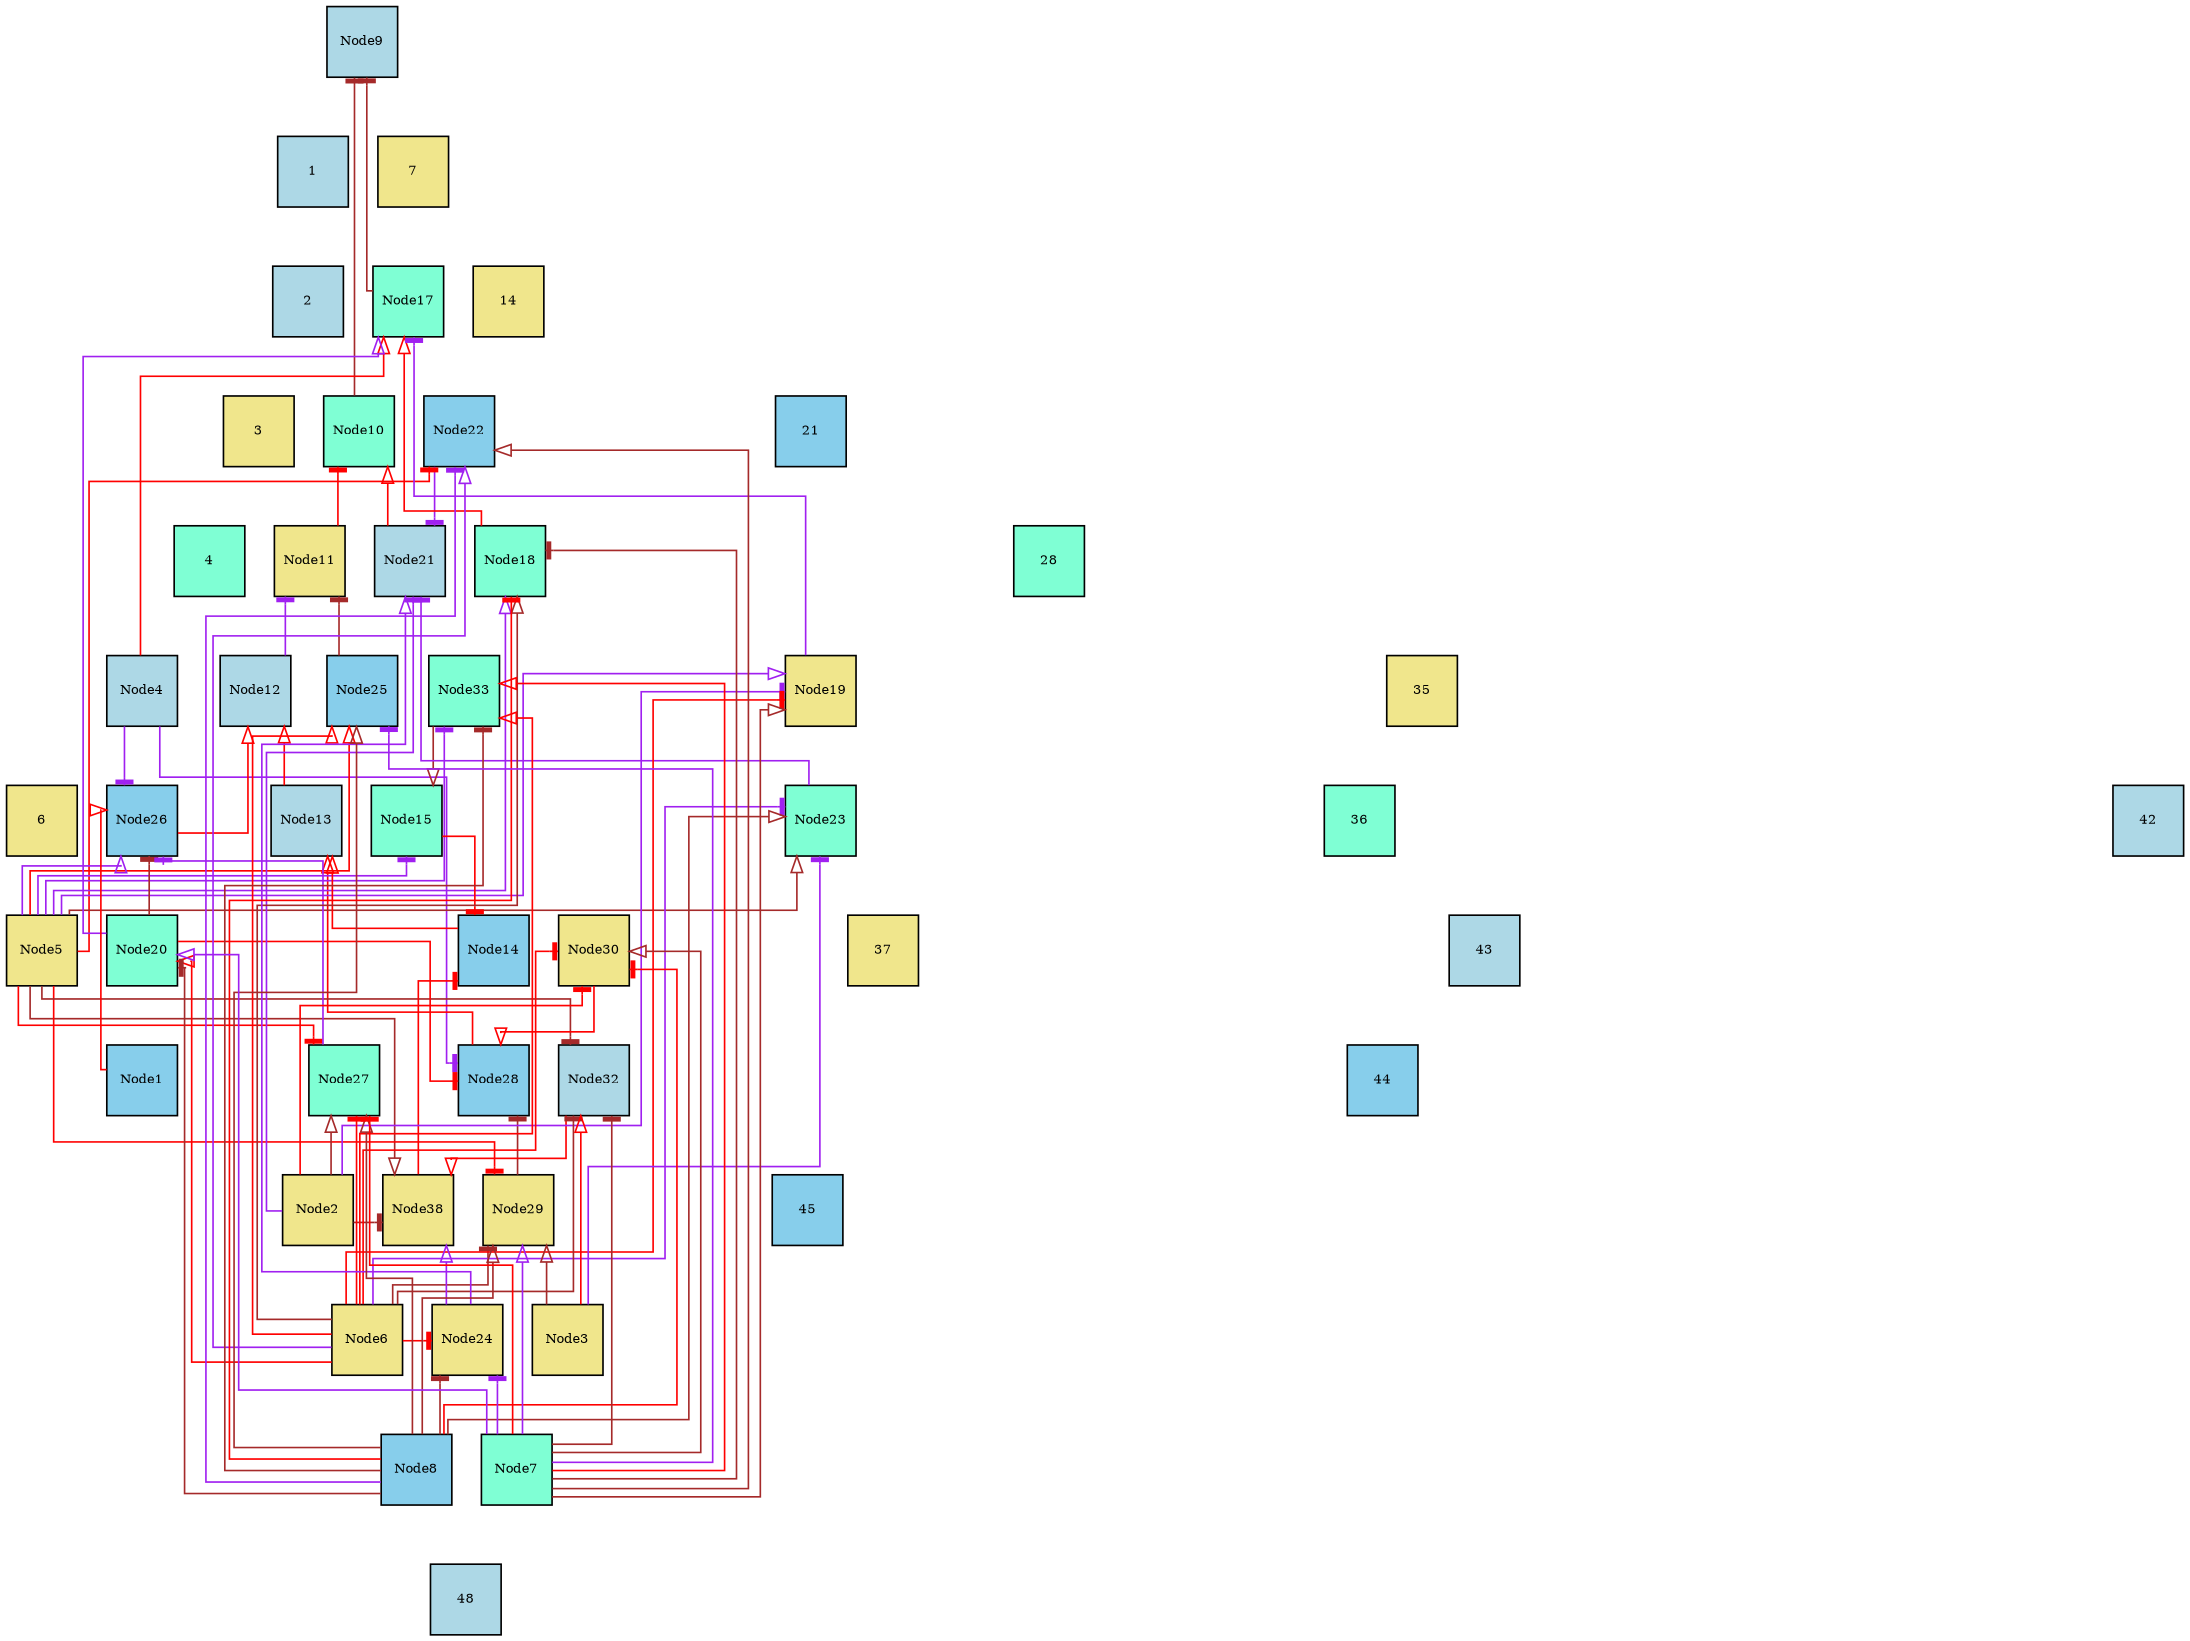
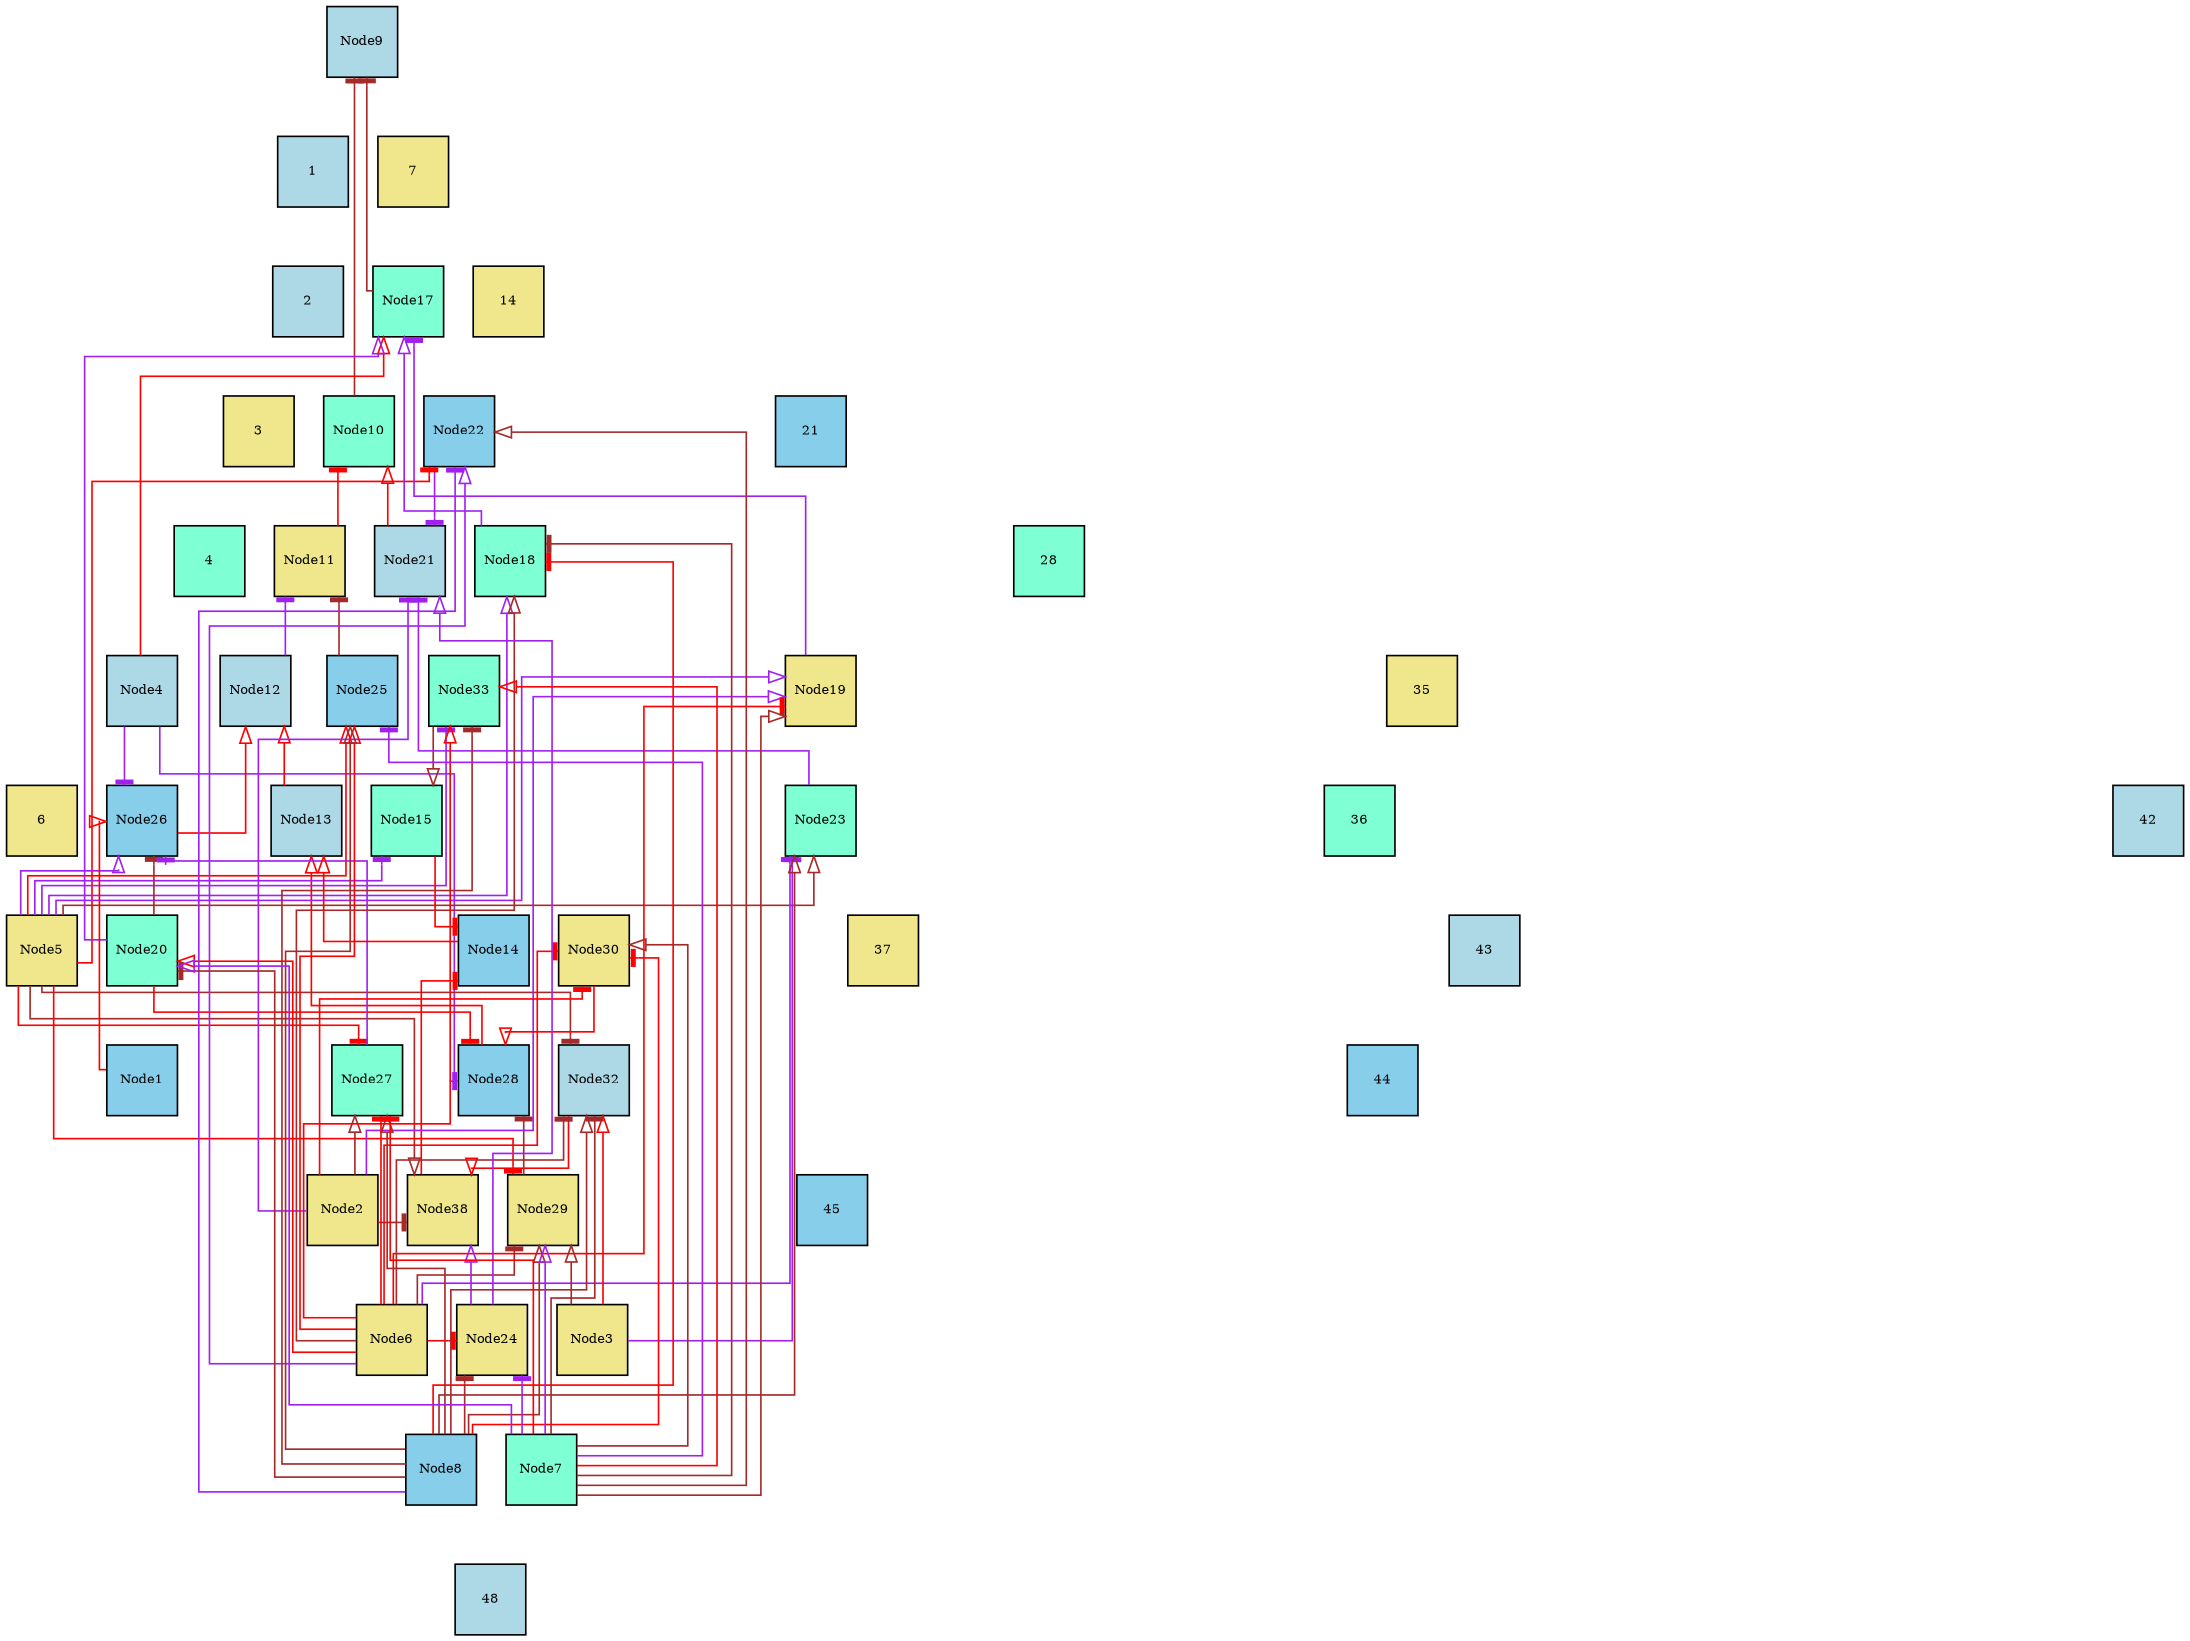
(404, 466) -> (404, 466)
(641, 1015) -> (533, 923)
none -> (525, 1290)
